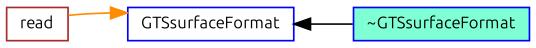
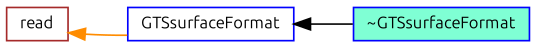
(90, 14) -> (106, 35)
